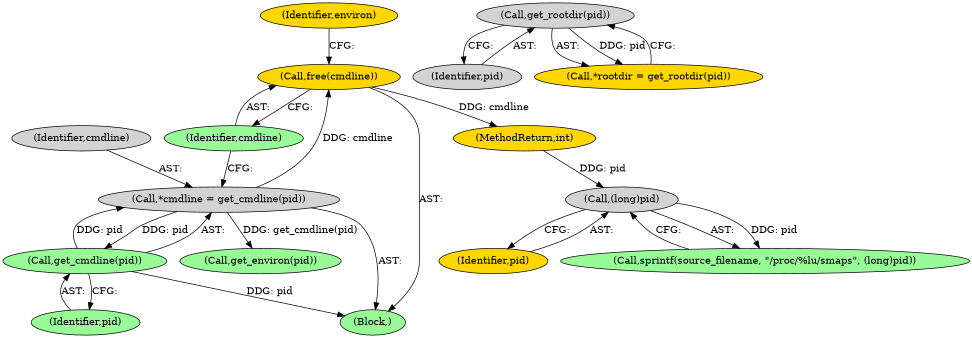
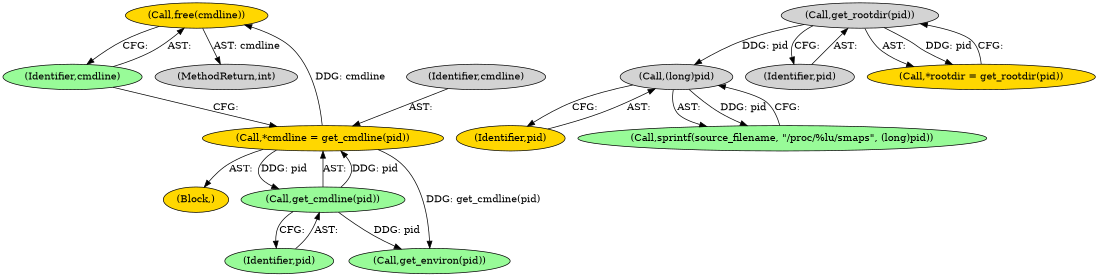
(329, 16) -> none
(494, 108) -> (247, 46)
(524, 138) -> (226, 77)
(570, 167) -> (751, 38)
(419, 188) -> none
(219, 200) -> (323, 138)
(235, 293) -> (366, 231)
(373, 322) -> (196, 200)
